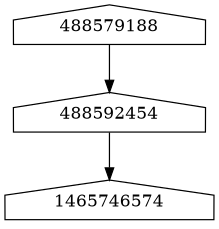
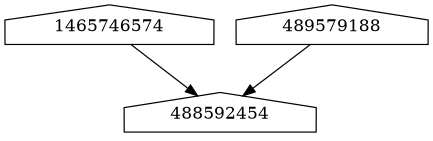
(109, 27) -> (332, 27)
(109, 150) -> (159, 66)
